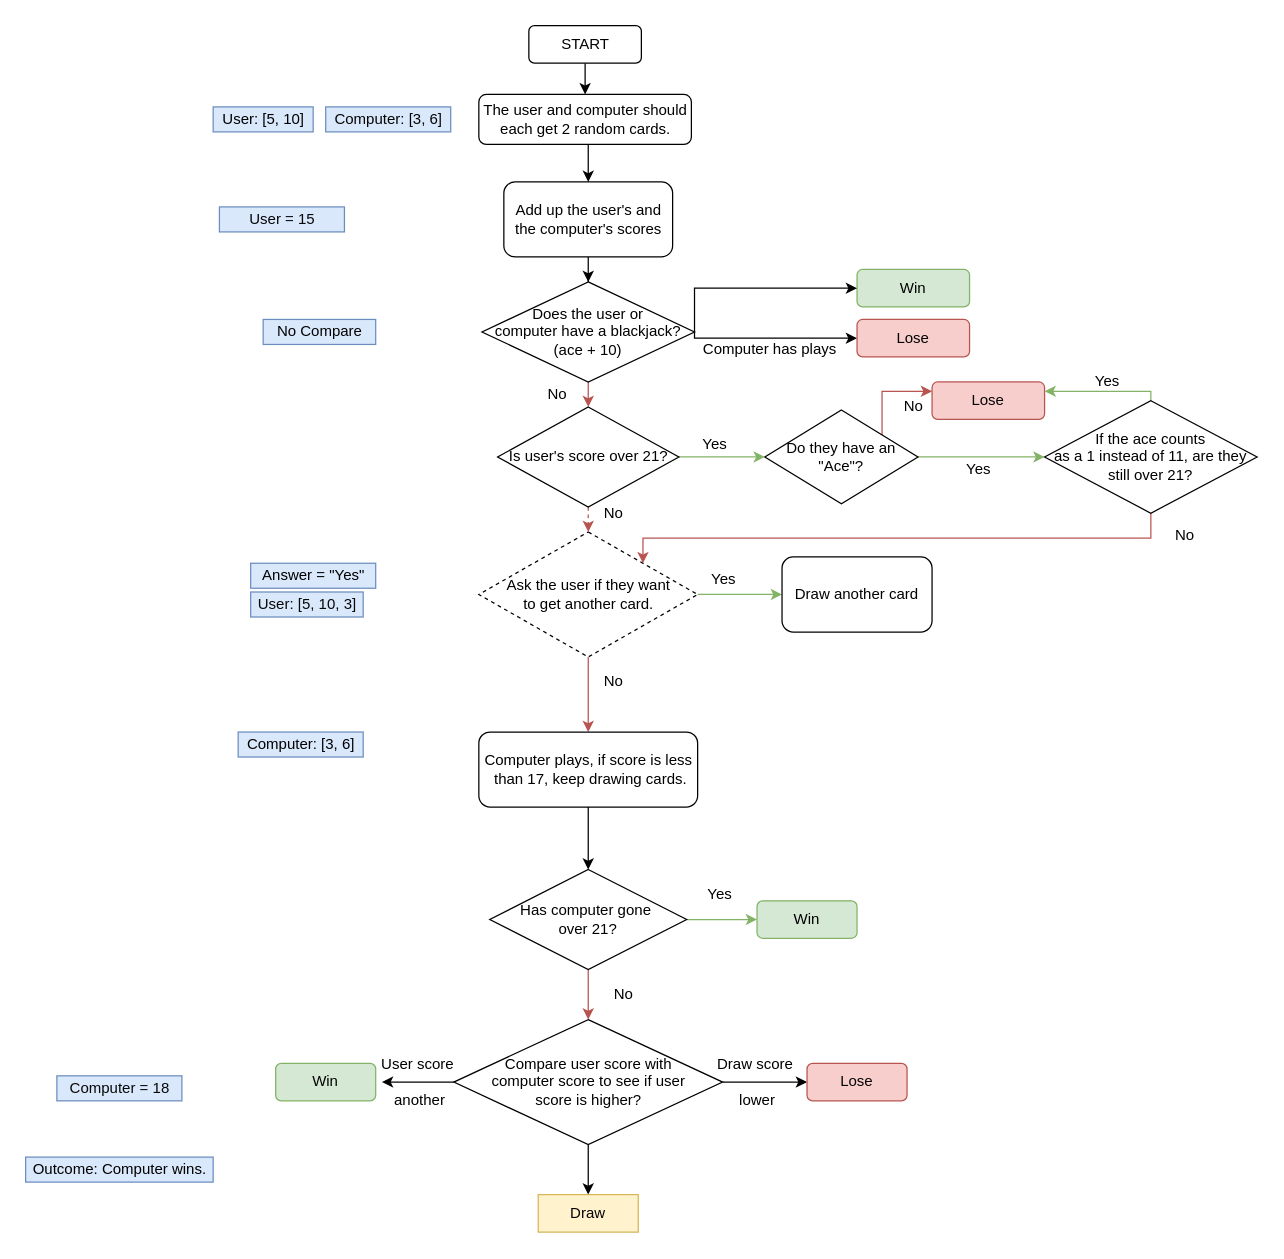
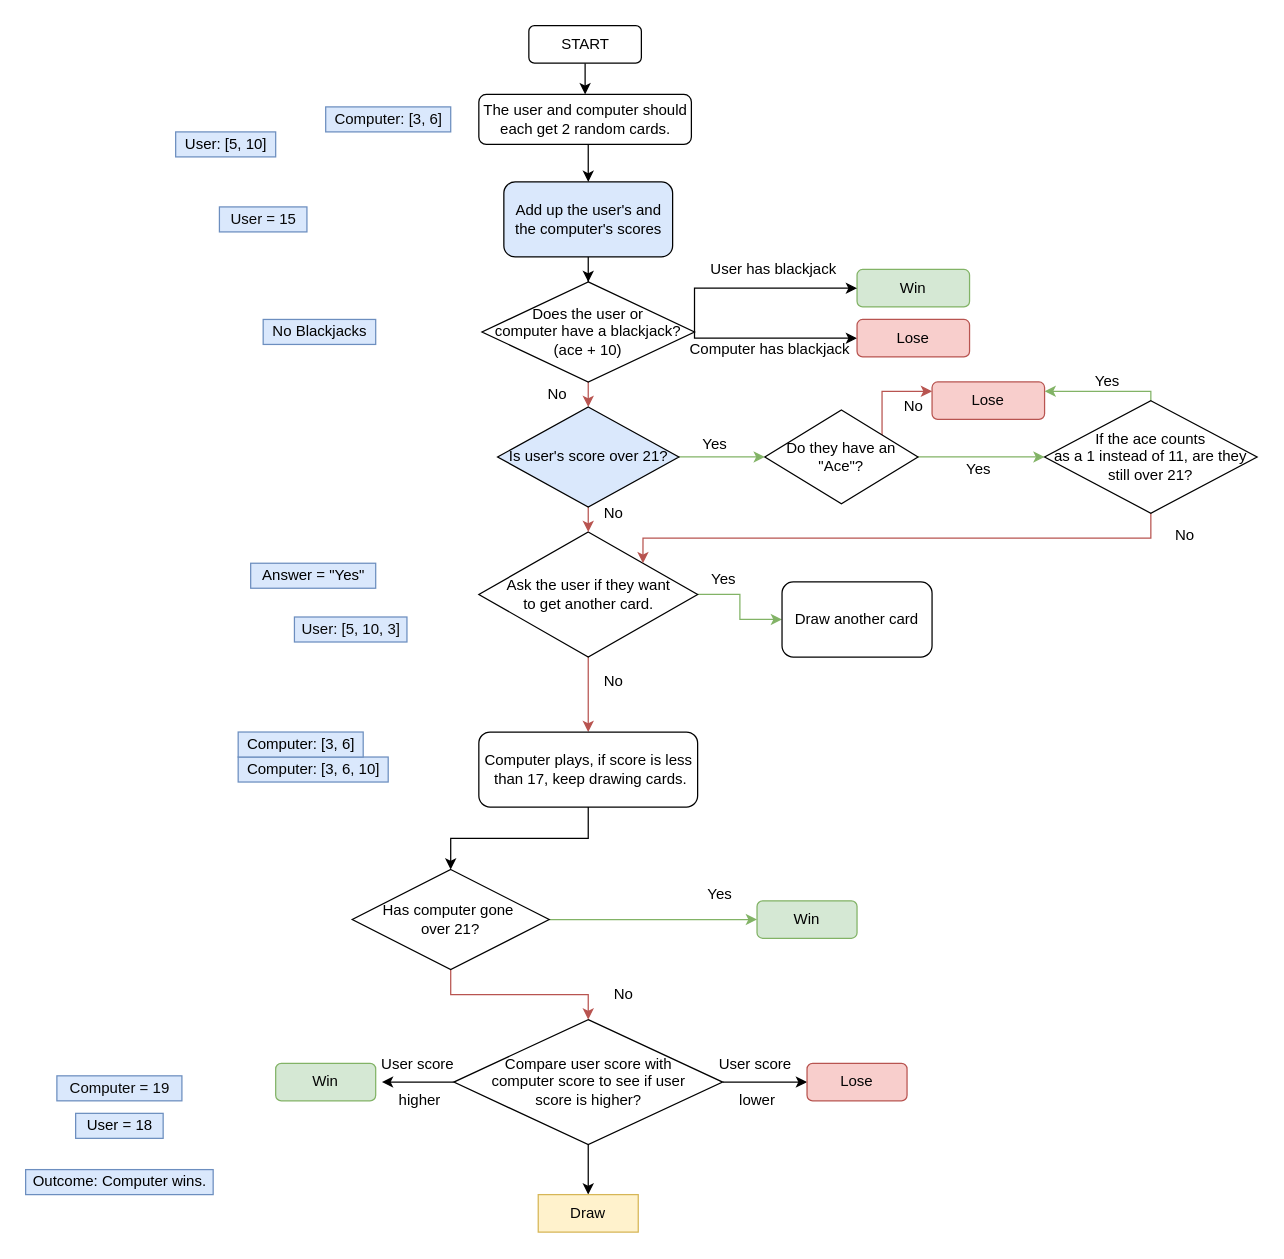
(263, 119) -> (226, 144)
(282, 219) -> (263, 219)
(588, 219) -> (588, 219)
none -> (773, 269)
(320, 332) -> (320, 332)
(770, 349) -> (770, 349)
(588, 457) -> (588, 457)
(588, 516) -> (588, 516)
(588, 594) -> (588, 594)
(857, 594) -> (857, 619)
(307, 604) -> (351, 629)
none -> (313, 769)
(588, 919) -> (451, 919)
(420, 1082) -> (420, 1082)
(758, 1082) -> (758, 1082)
(120, 1088) -> (120, 1088)
none -> (119, 1126)
(119, 1169) -> (119, 1182)
